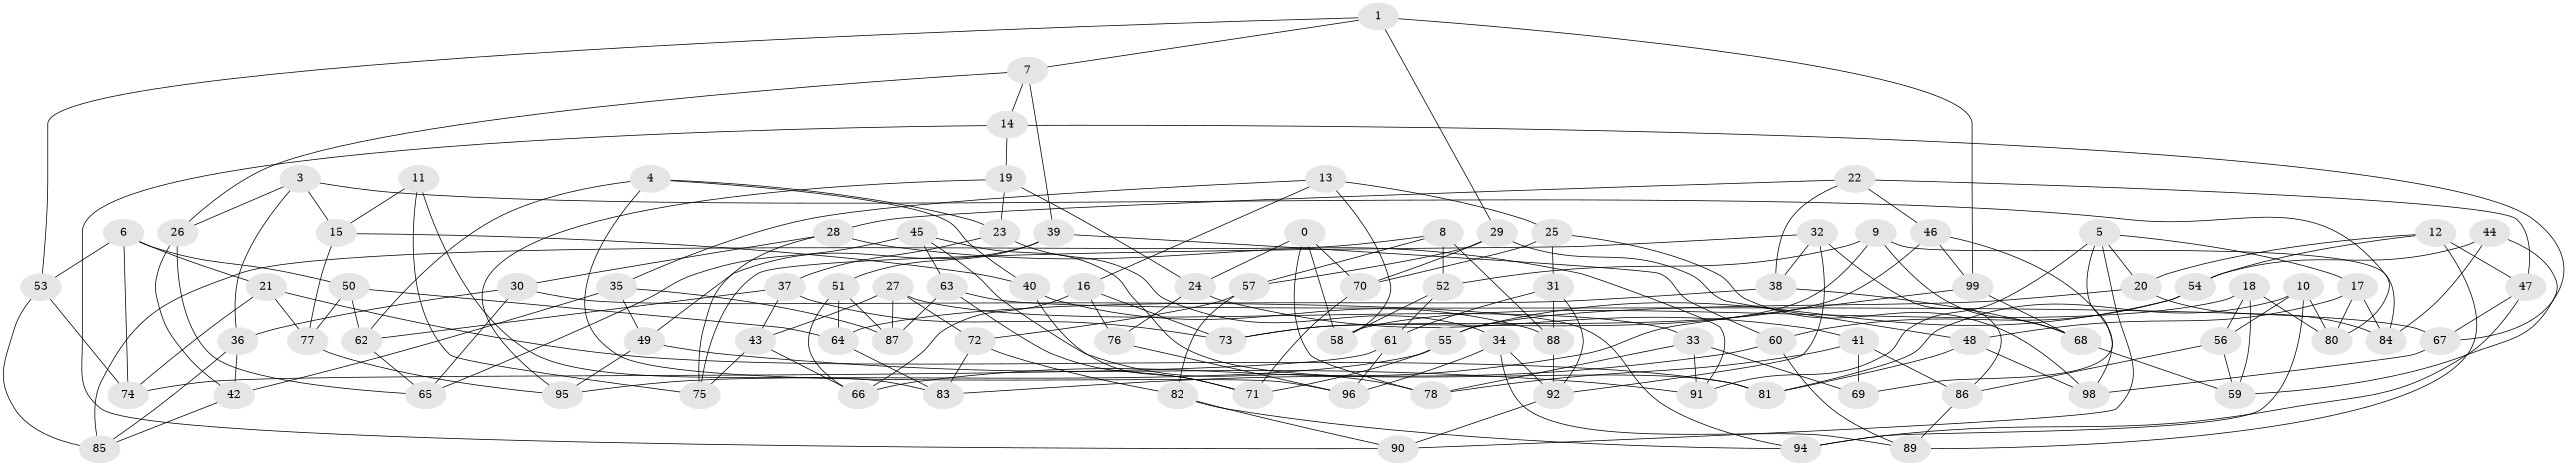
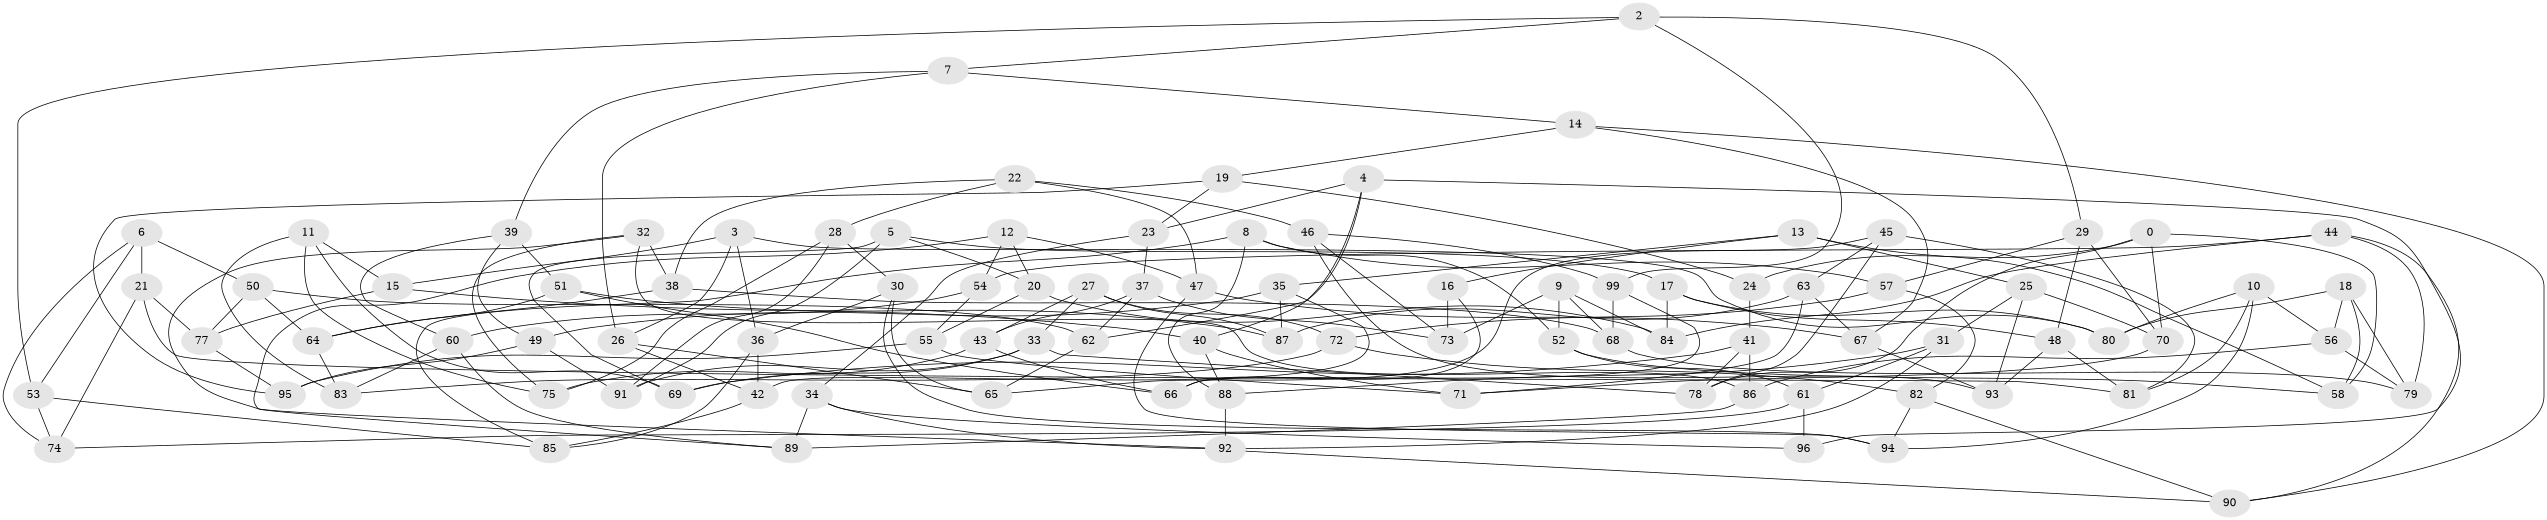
(1378, 17) -> (1639, 17)
(1115, 341) -> none
none -> (455, 365)
(2089, 395) -> (1992, 395)
(2235, 395) -> (2411, 395)
(1853, 429) -> (2430, 419)
